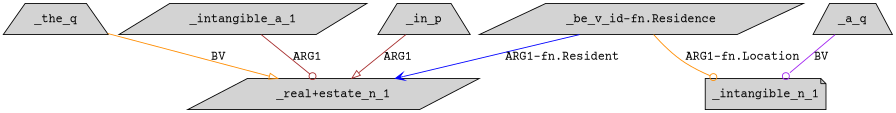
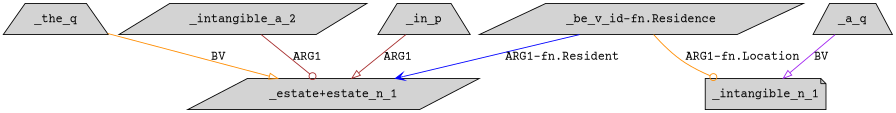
(243, 19) -> (243, 19)
(813, 54) -> (813, 54)
(333, 94) -> (333, 94)
